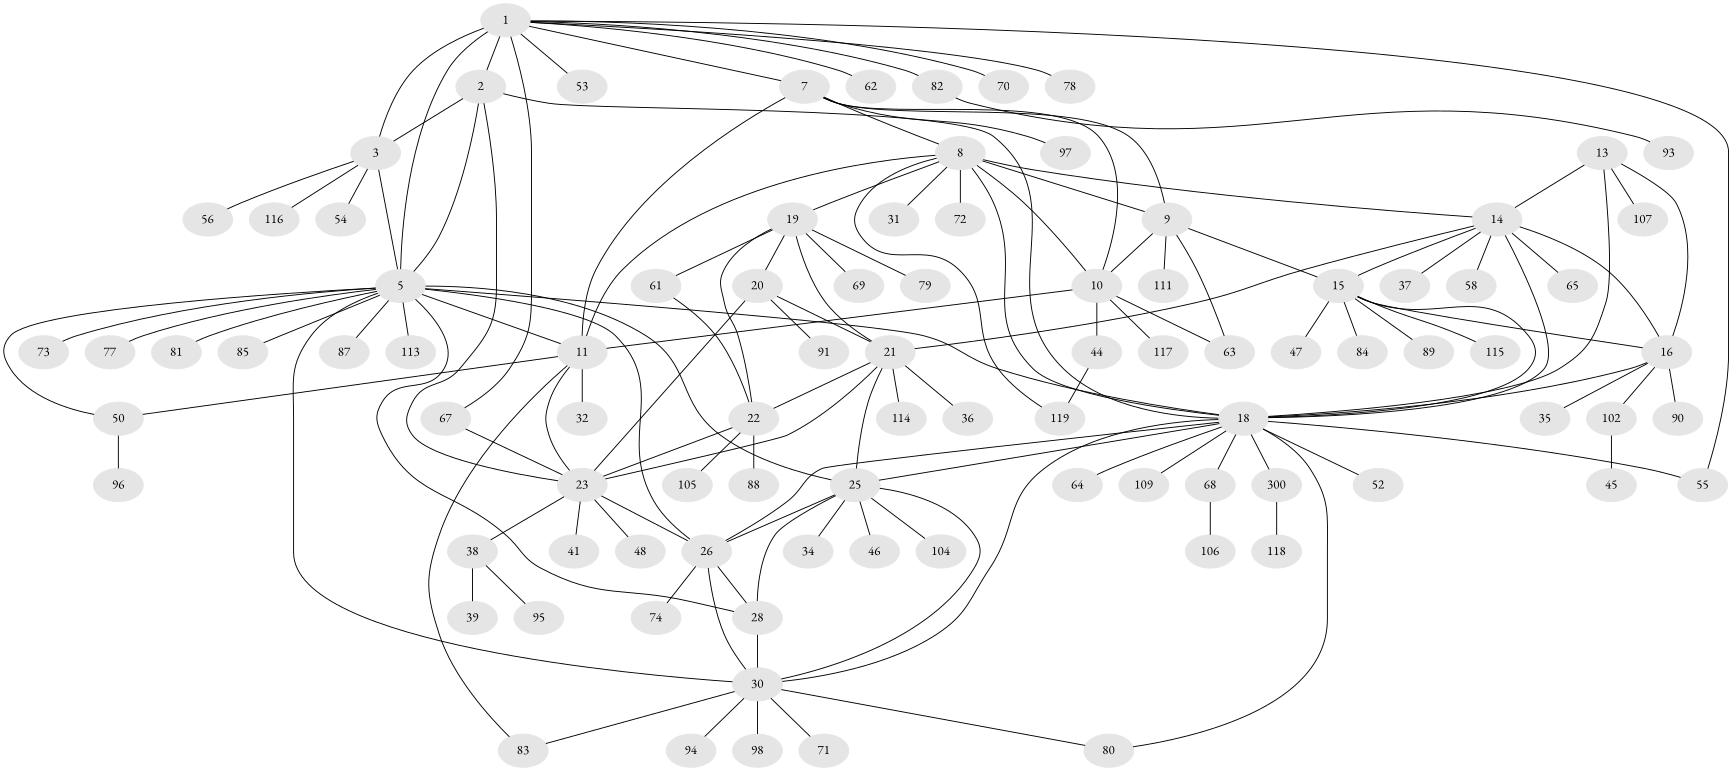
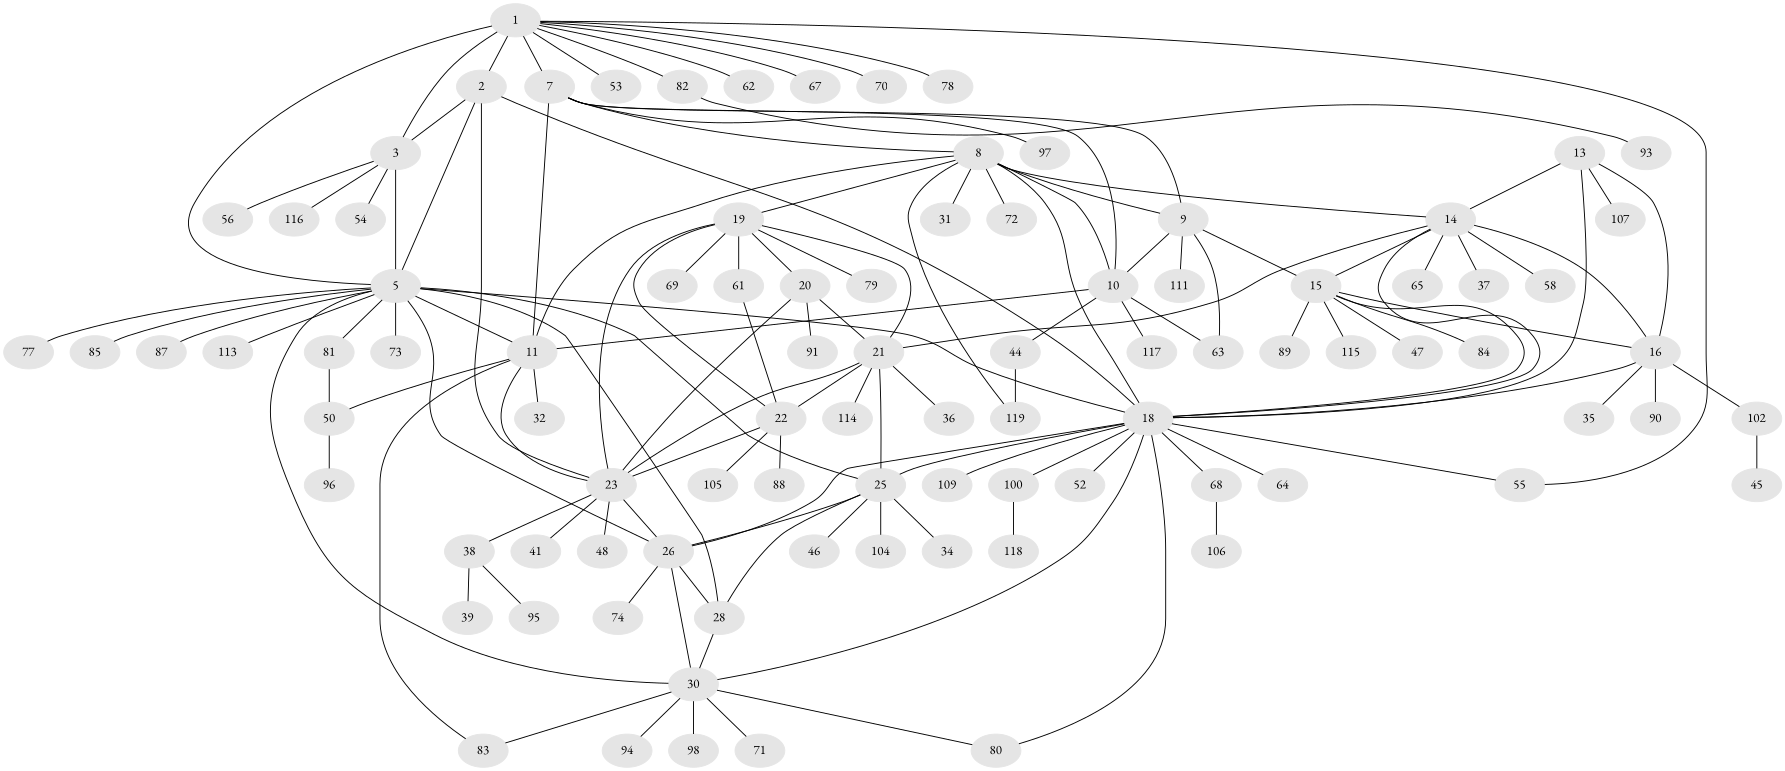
(124, 309) -> (329, 386)
(514, 452) -> (608, 318)
(1277, 485) -> (1014, 485)
(947, 600) -> none
